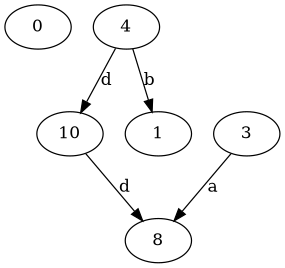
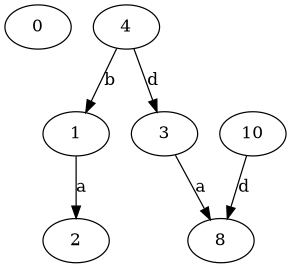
(101, 75) -> (143, 75)
none -> (76, 241)
